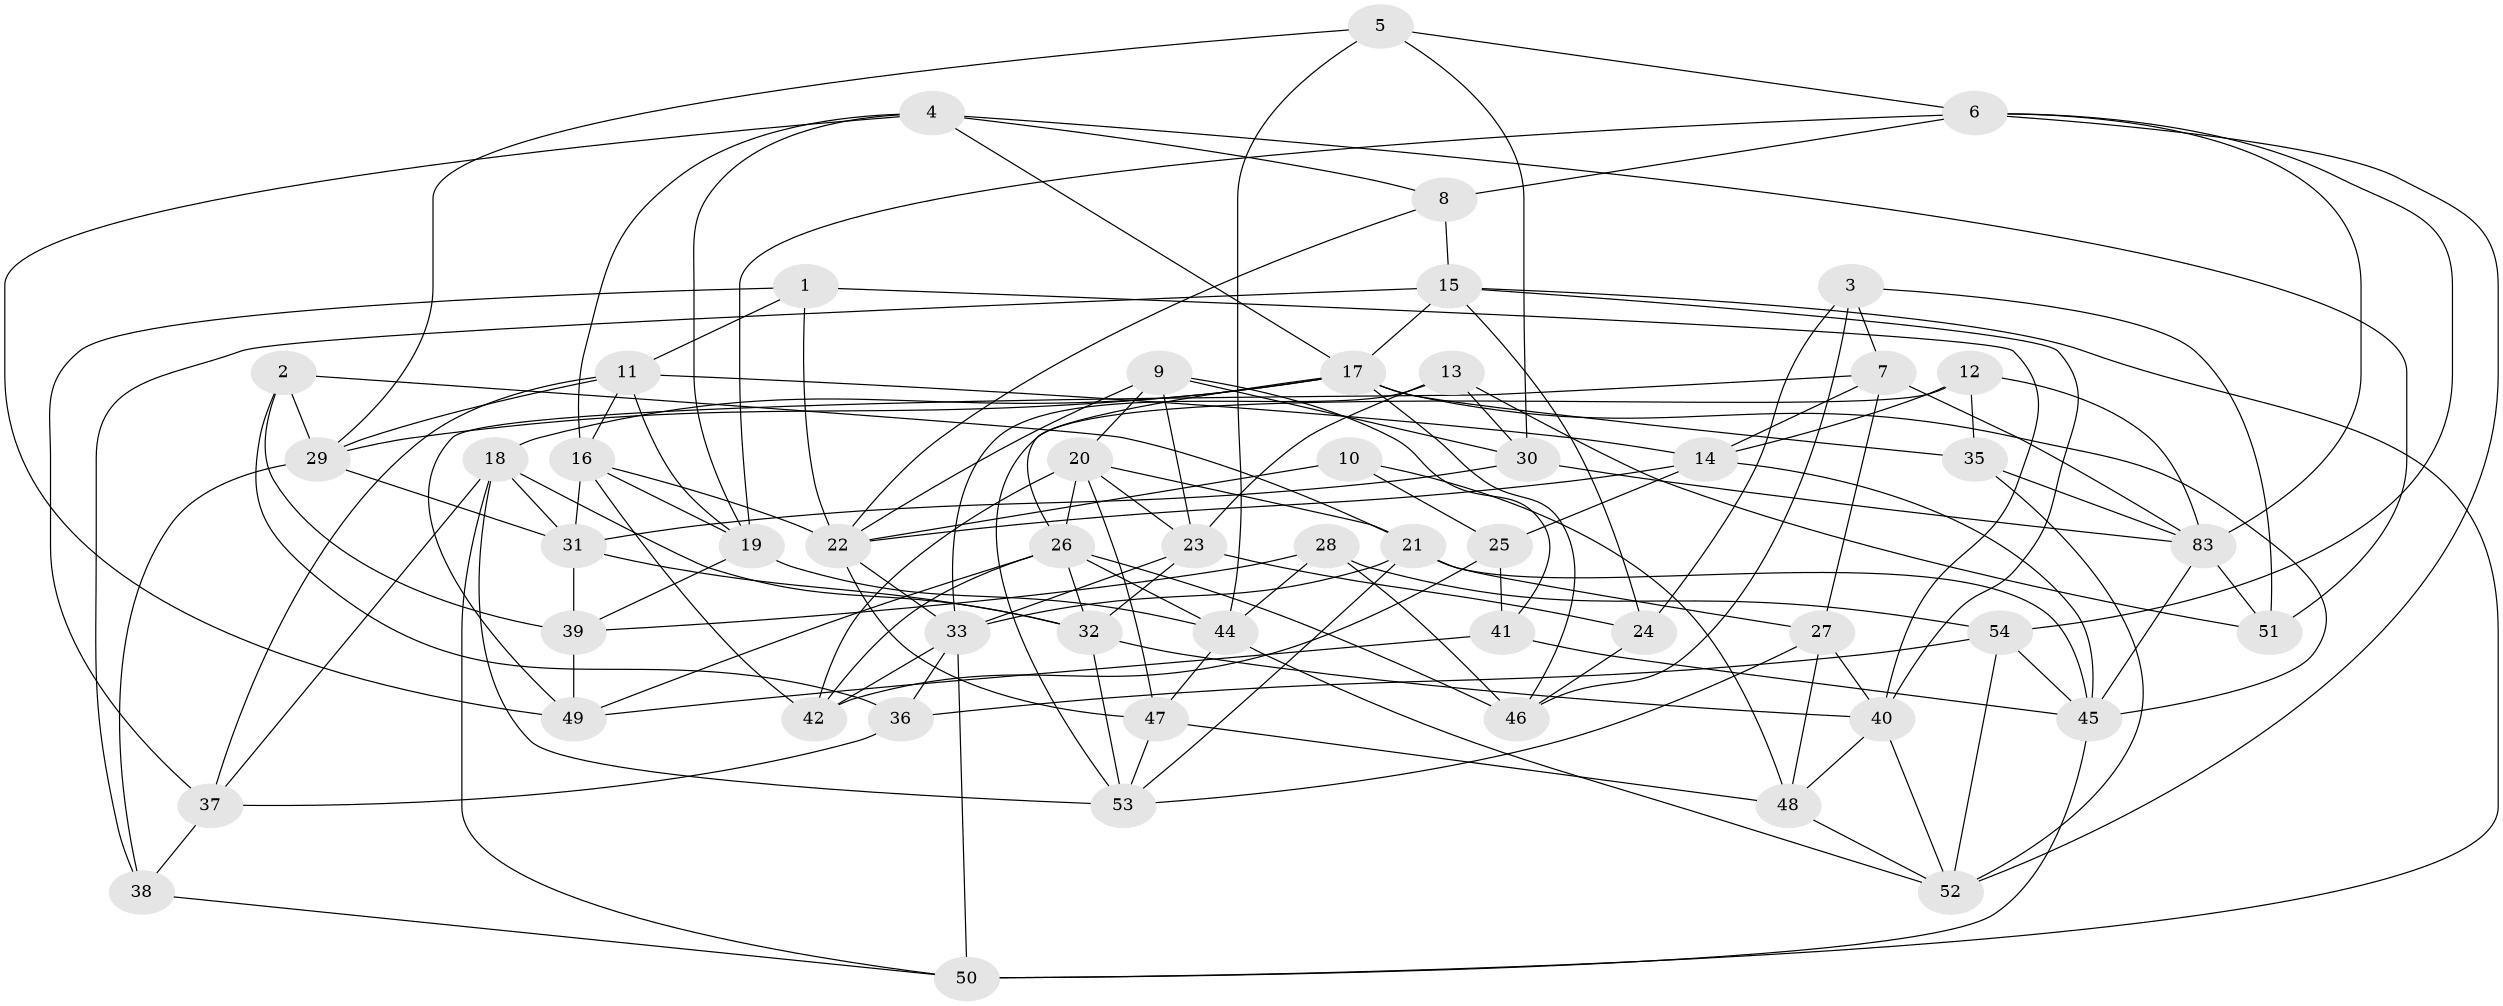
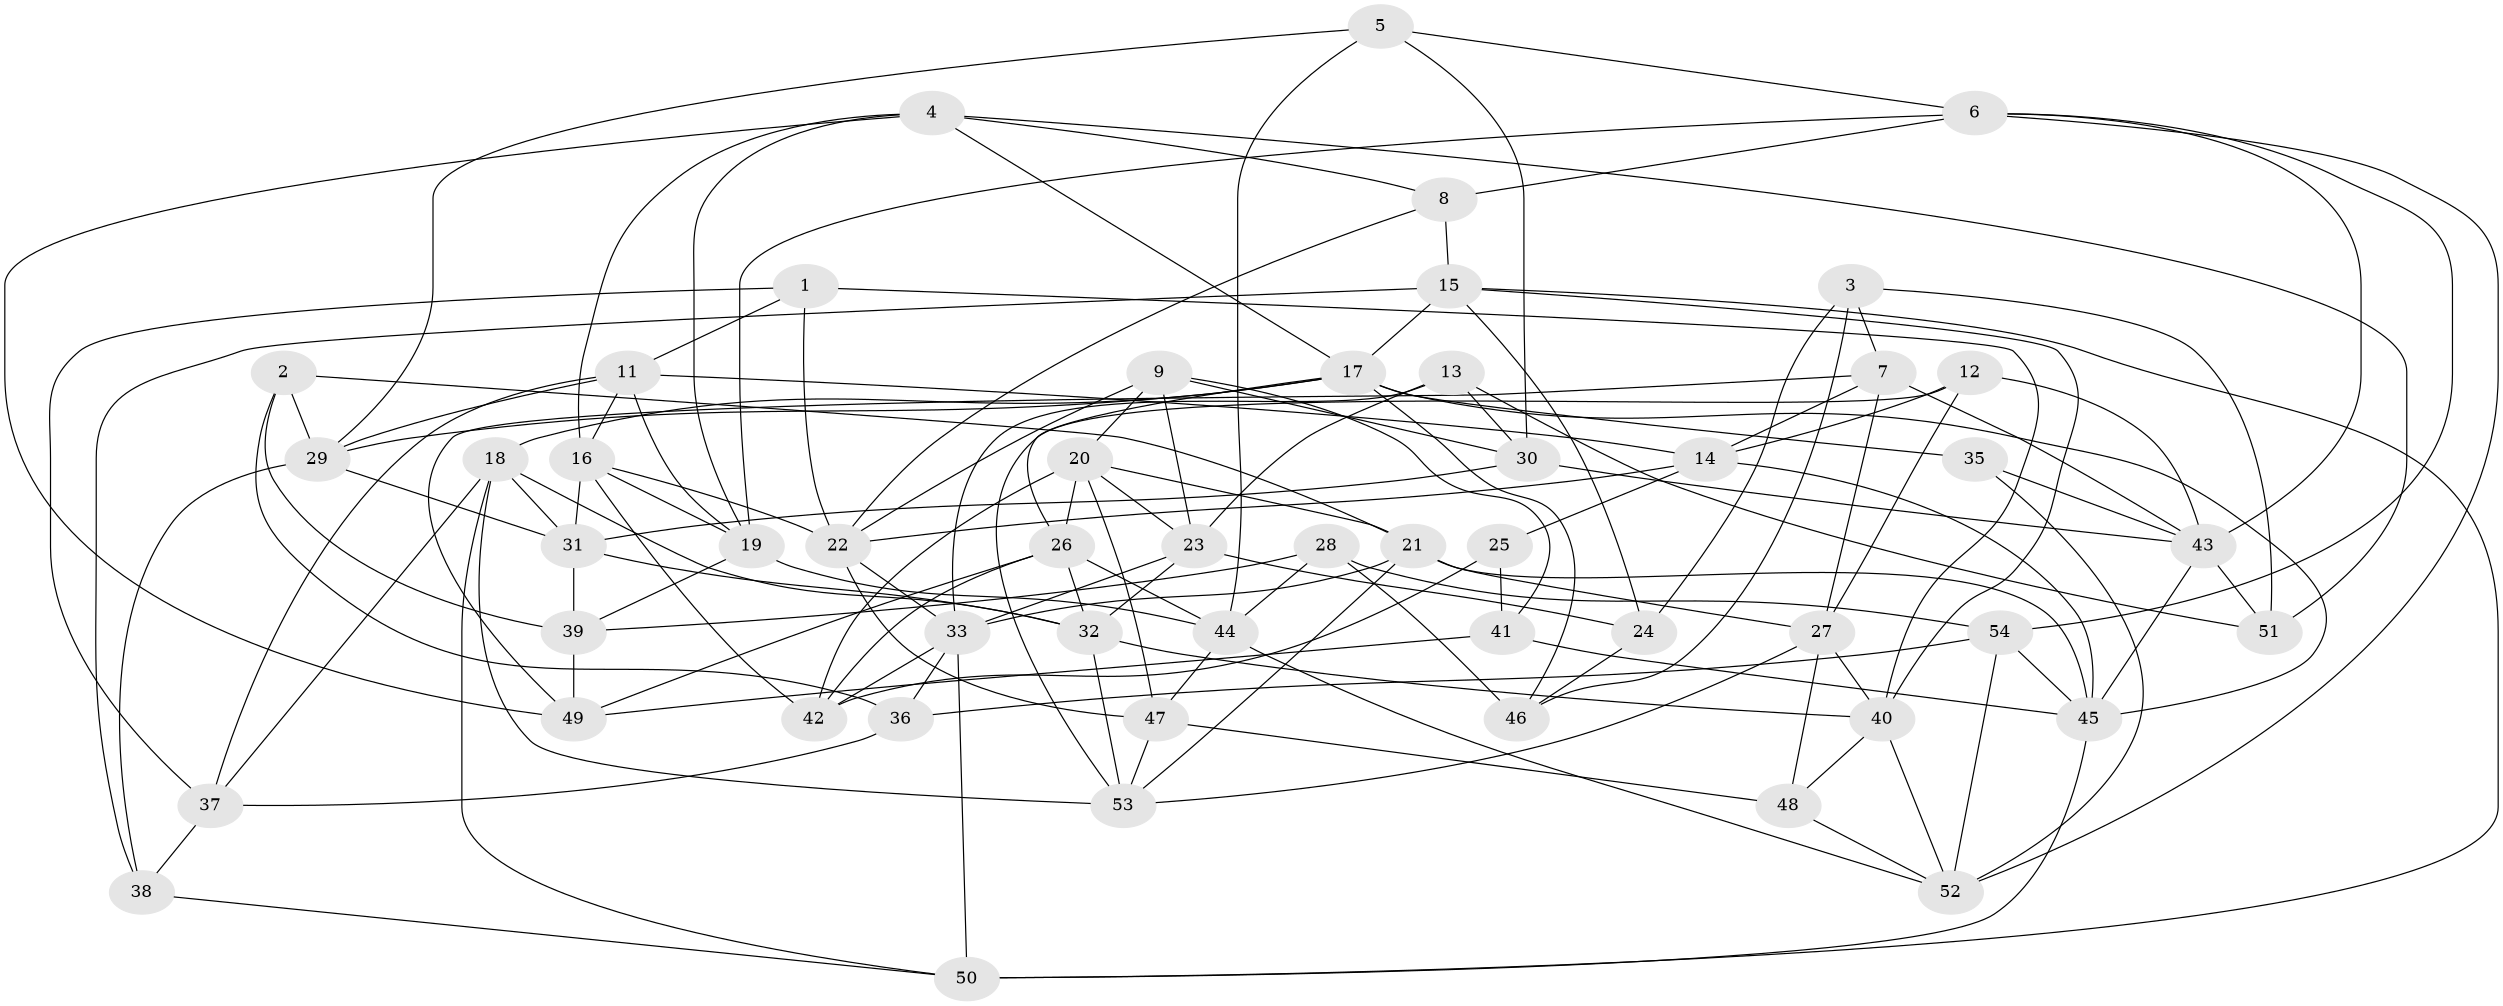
(1972, 408) -> (1905, 486)
(1350, 459) -> none
(2203, 546) -> (2203, 546)
(1295, 621) -> none
